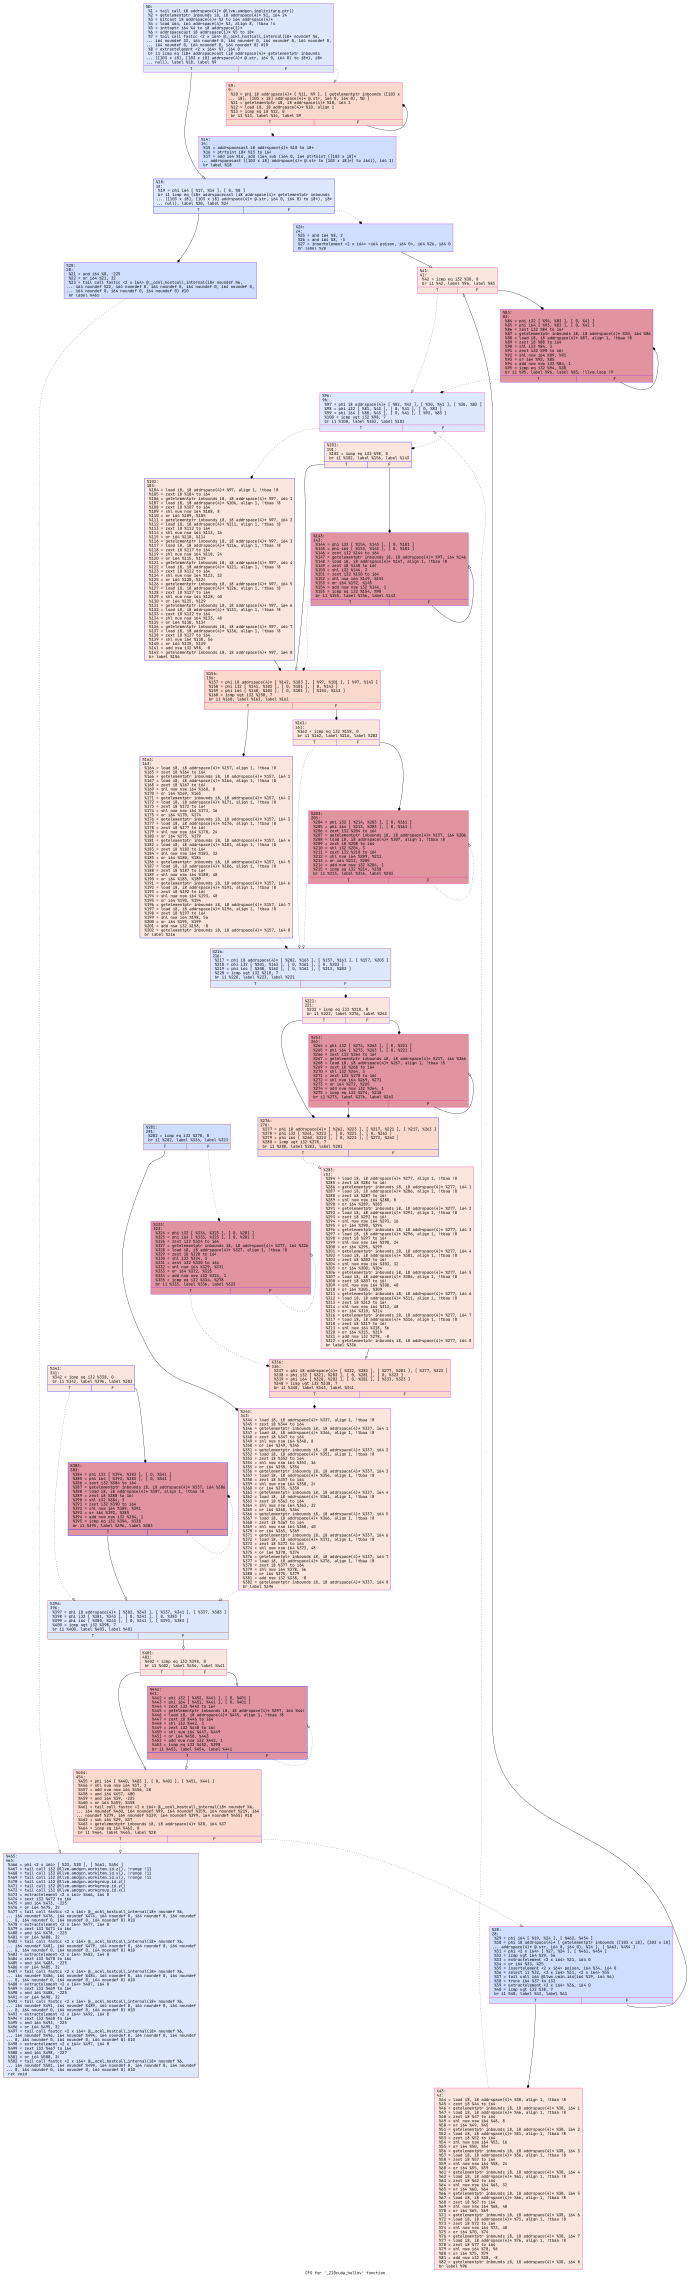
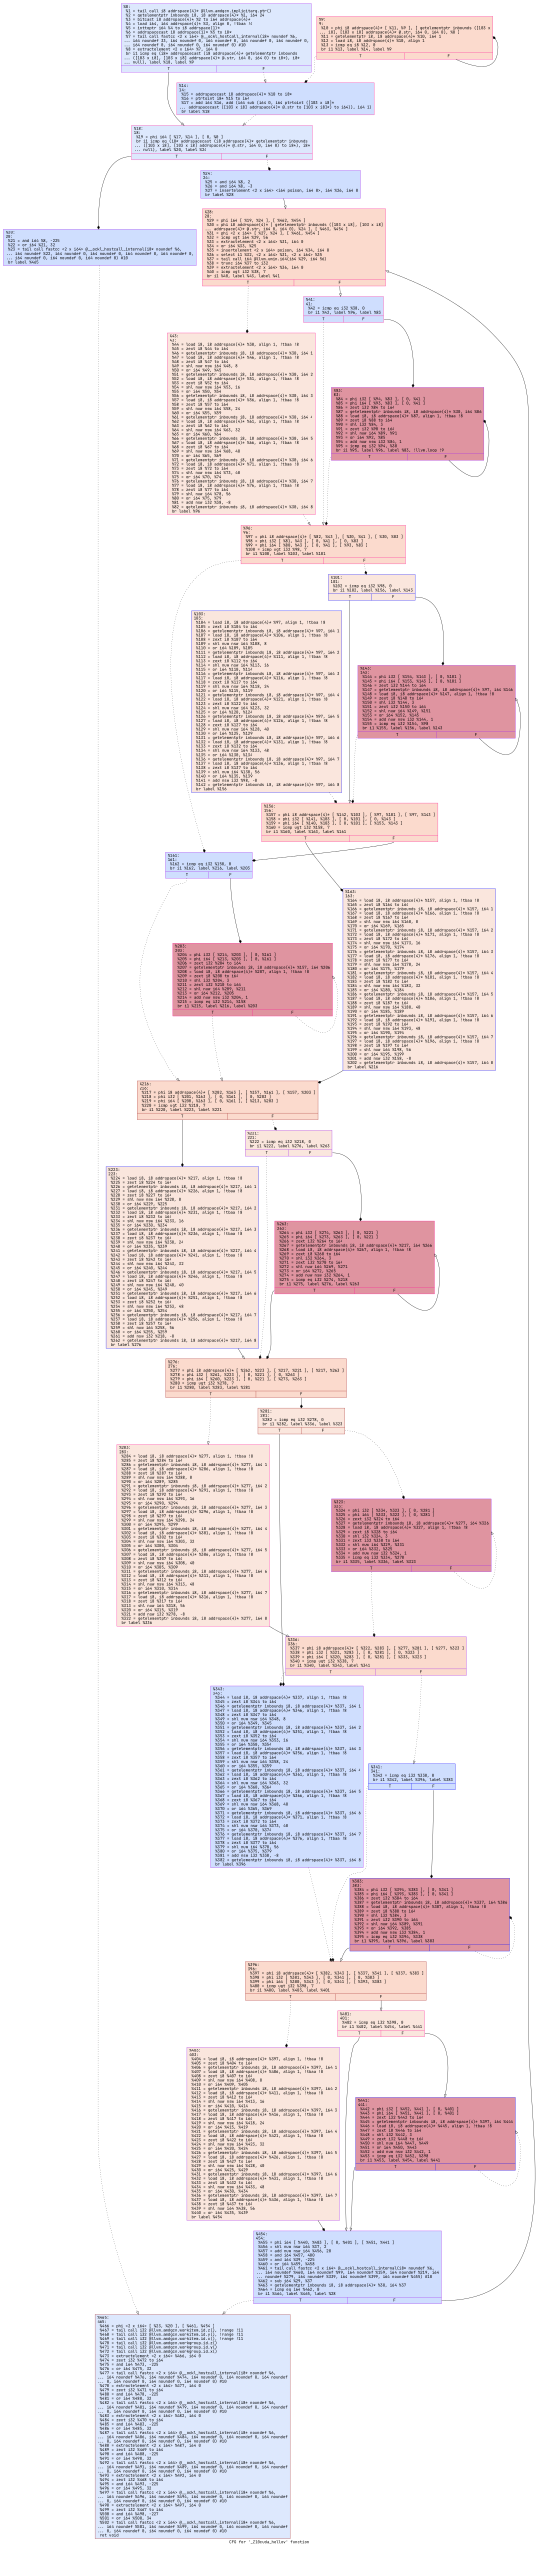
(339, 73) -> (264, 76)
(273, 173) -> (250, 119)
(244, 196) -> (222, 143)
(415, 259) -> (284, 202)
(457, 281) -> (344, 309)
(402, 412) -> (323, 545)
(280, 443) -> (172, 688)
(277, 664) -> (332, 796)
(336, 733) -> (209, 865)
(283, 942) -> (332, 1076)
(301, 968) -> (228, 1100)
(286, 1064) -> (267, 1256)
(187, 1137) -> (301, 1421)
(348, 1137) -> (256, 1378)
none -> (182, 1257)
(91, 1378) -> (412, 1777)
none -> (301, 1401)
(55, 1497) -> (356, 1873)
(314, 1499) -> (287, 1777)
(230, 1595) -> (320, 1913)
(138, 1620) -> (336, 1981)
none -> (419, 1718)
(168, 1806) -> (348, 2267)
(396, 1866) -> (529, 1278)
(581, 1965) -> (294, 247)
(533, 2045) -> (248, 308)
none -> (263, 2134)
